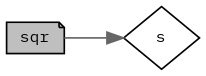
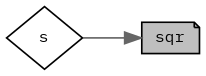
(86, 38) -> (104, 38)
